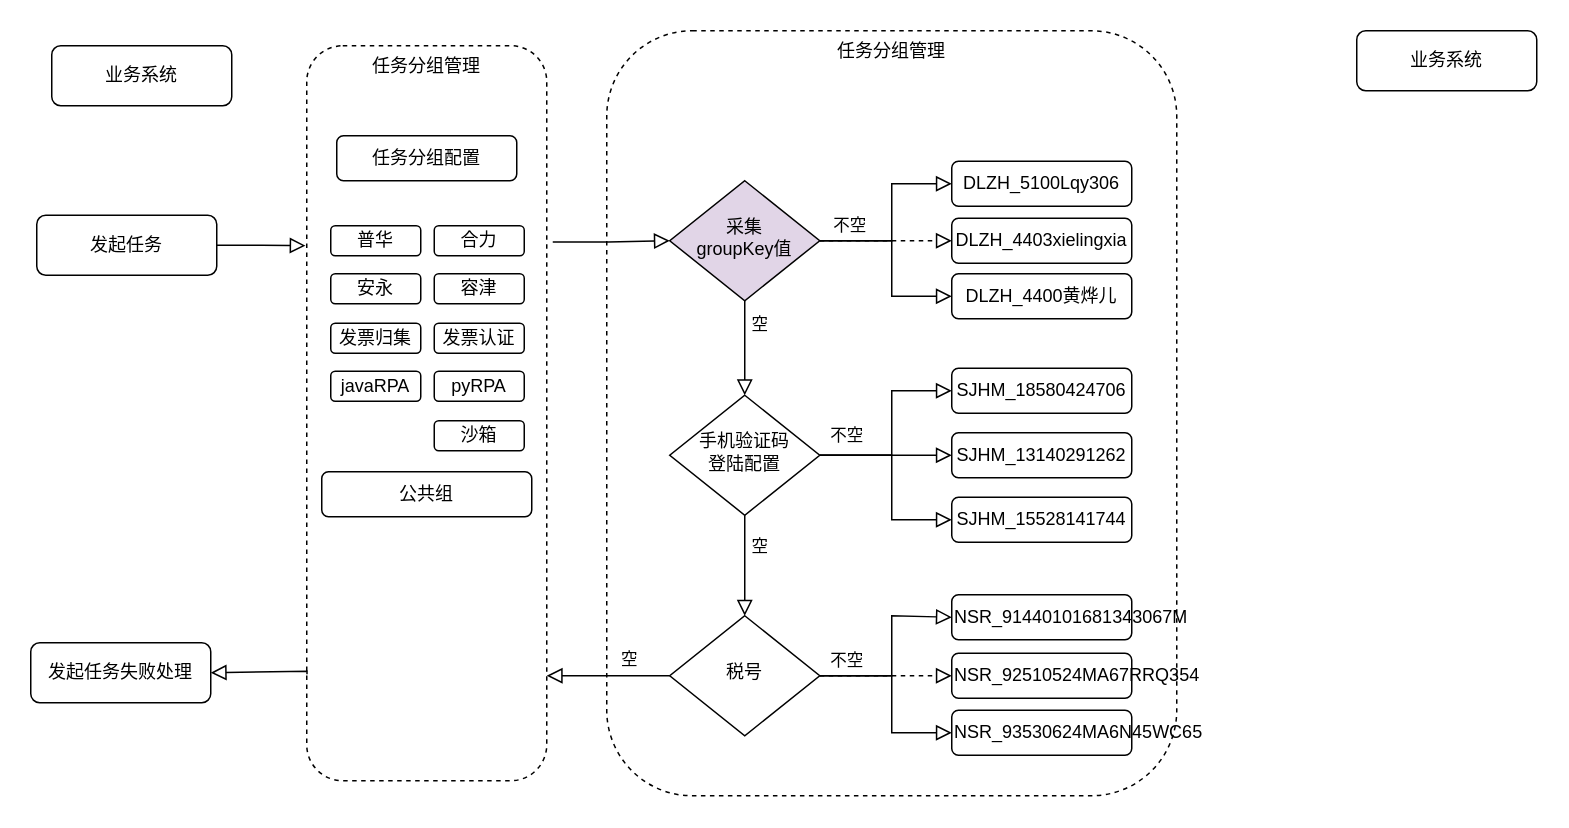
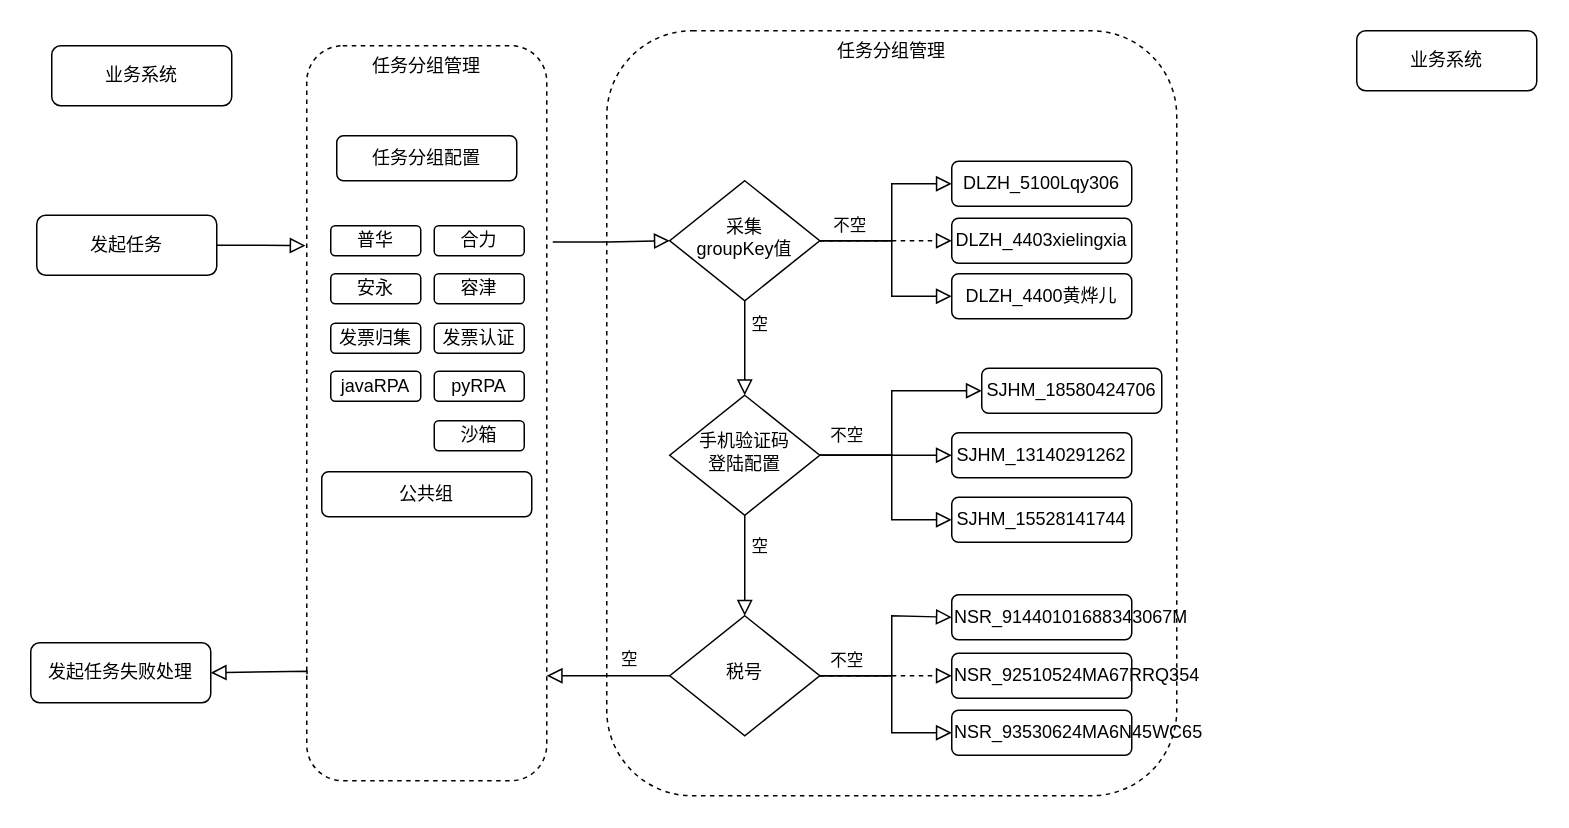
(745, 241) -> (745, 241)
(1042, 391) -> (1072, 391)
(1043, 617) -> (1043, 617)
